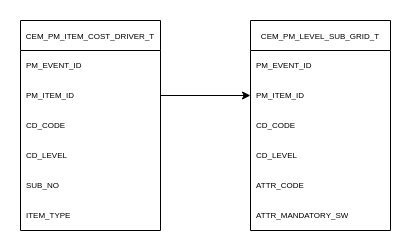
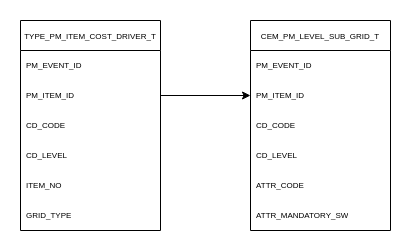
(91, 36) -> (91, 36)
(40, 186) -> (42, 186)
(47, 216) -> (47, 216)
